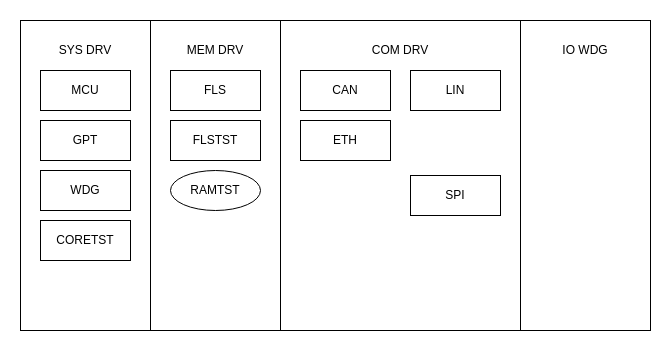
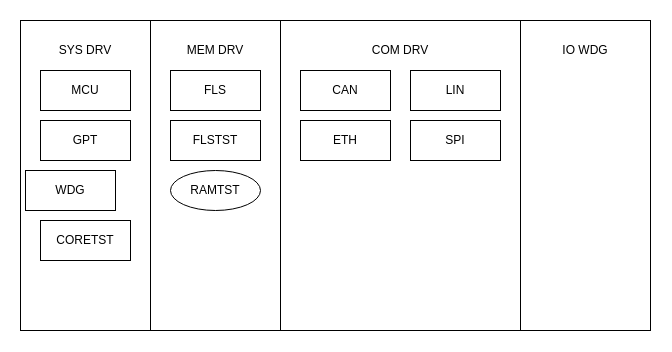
(86, 191) -> (71, 191)
(456, 196) -> (456, 141)
